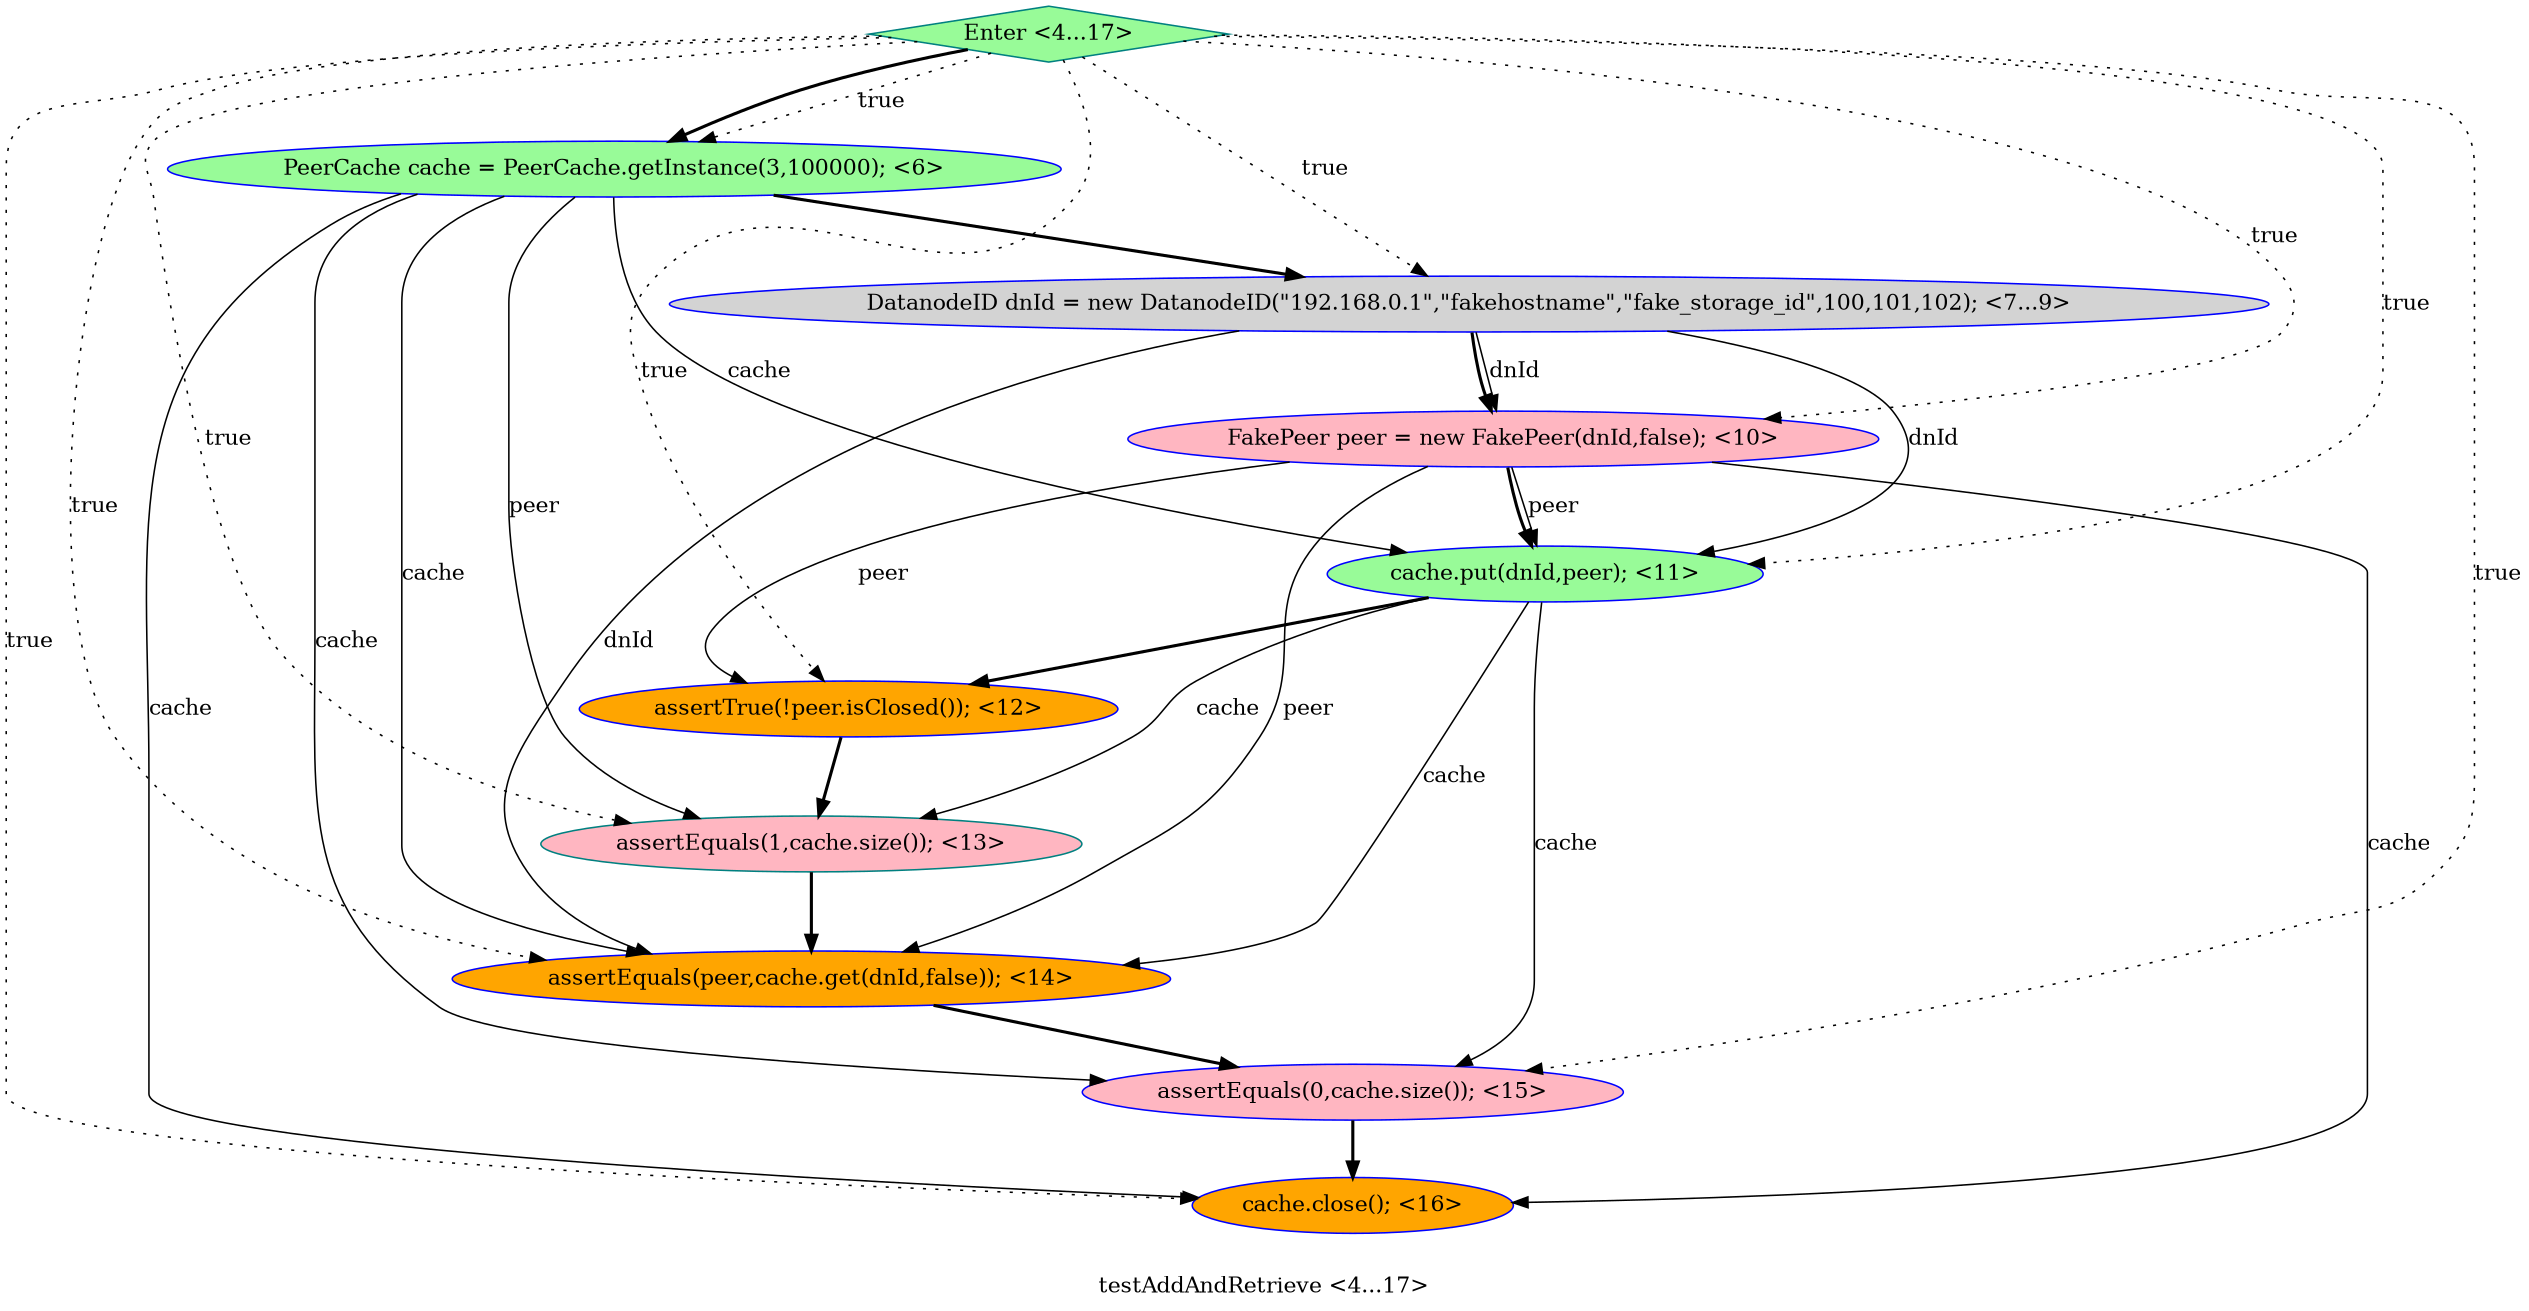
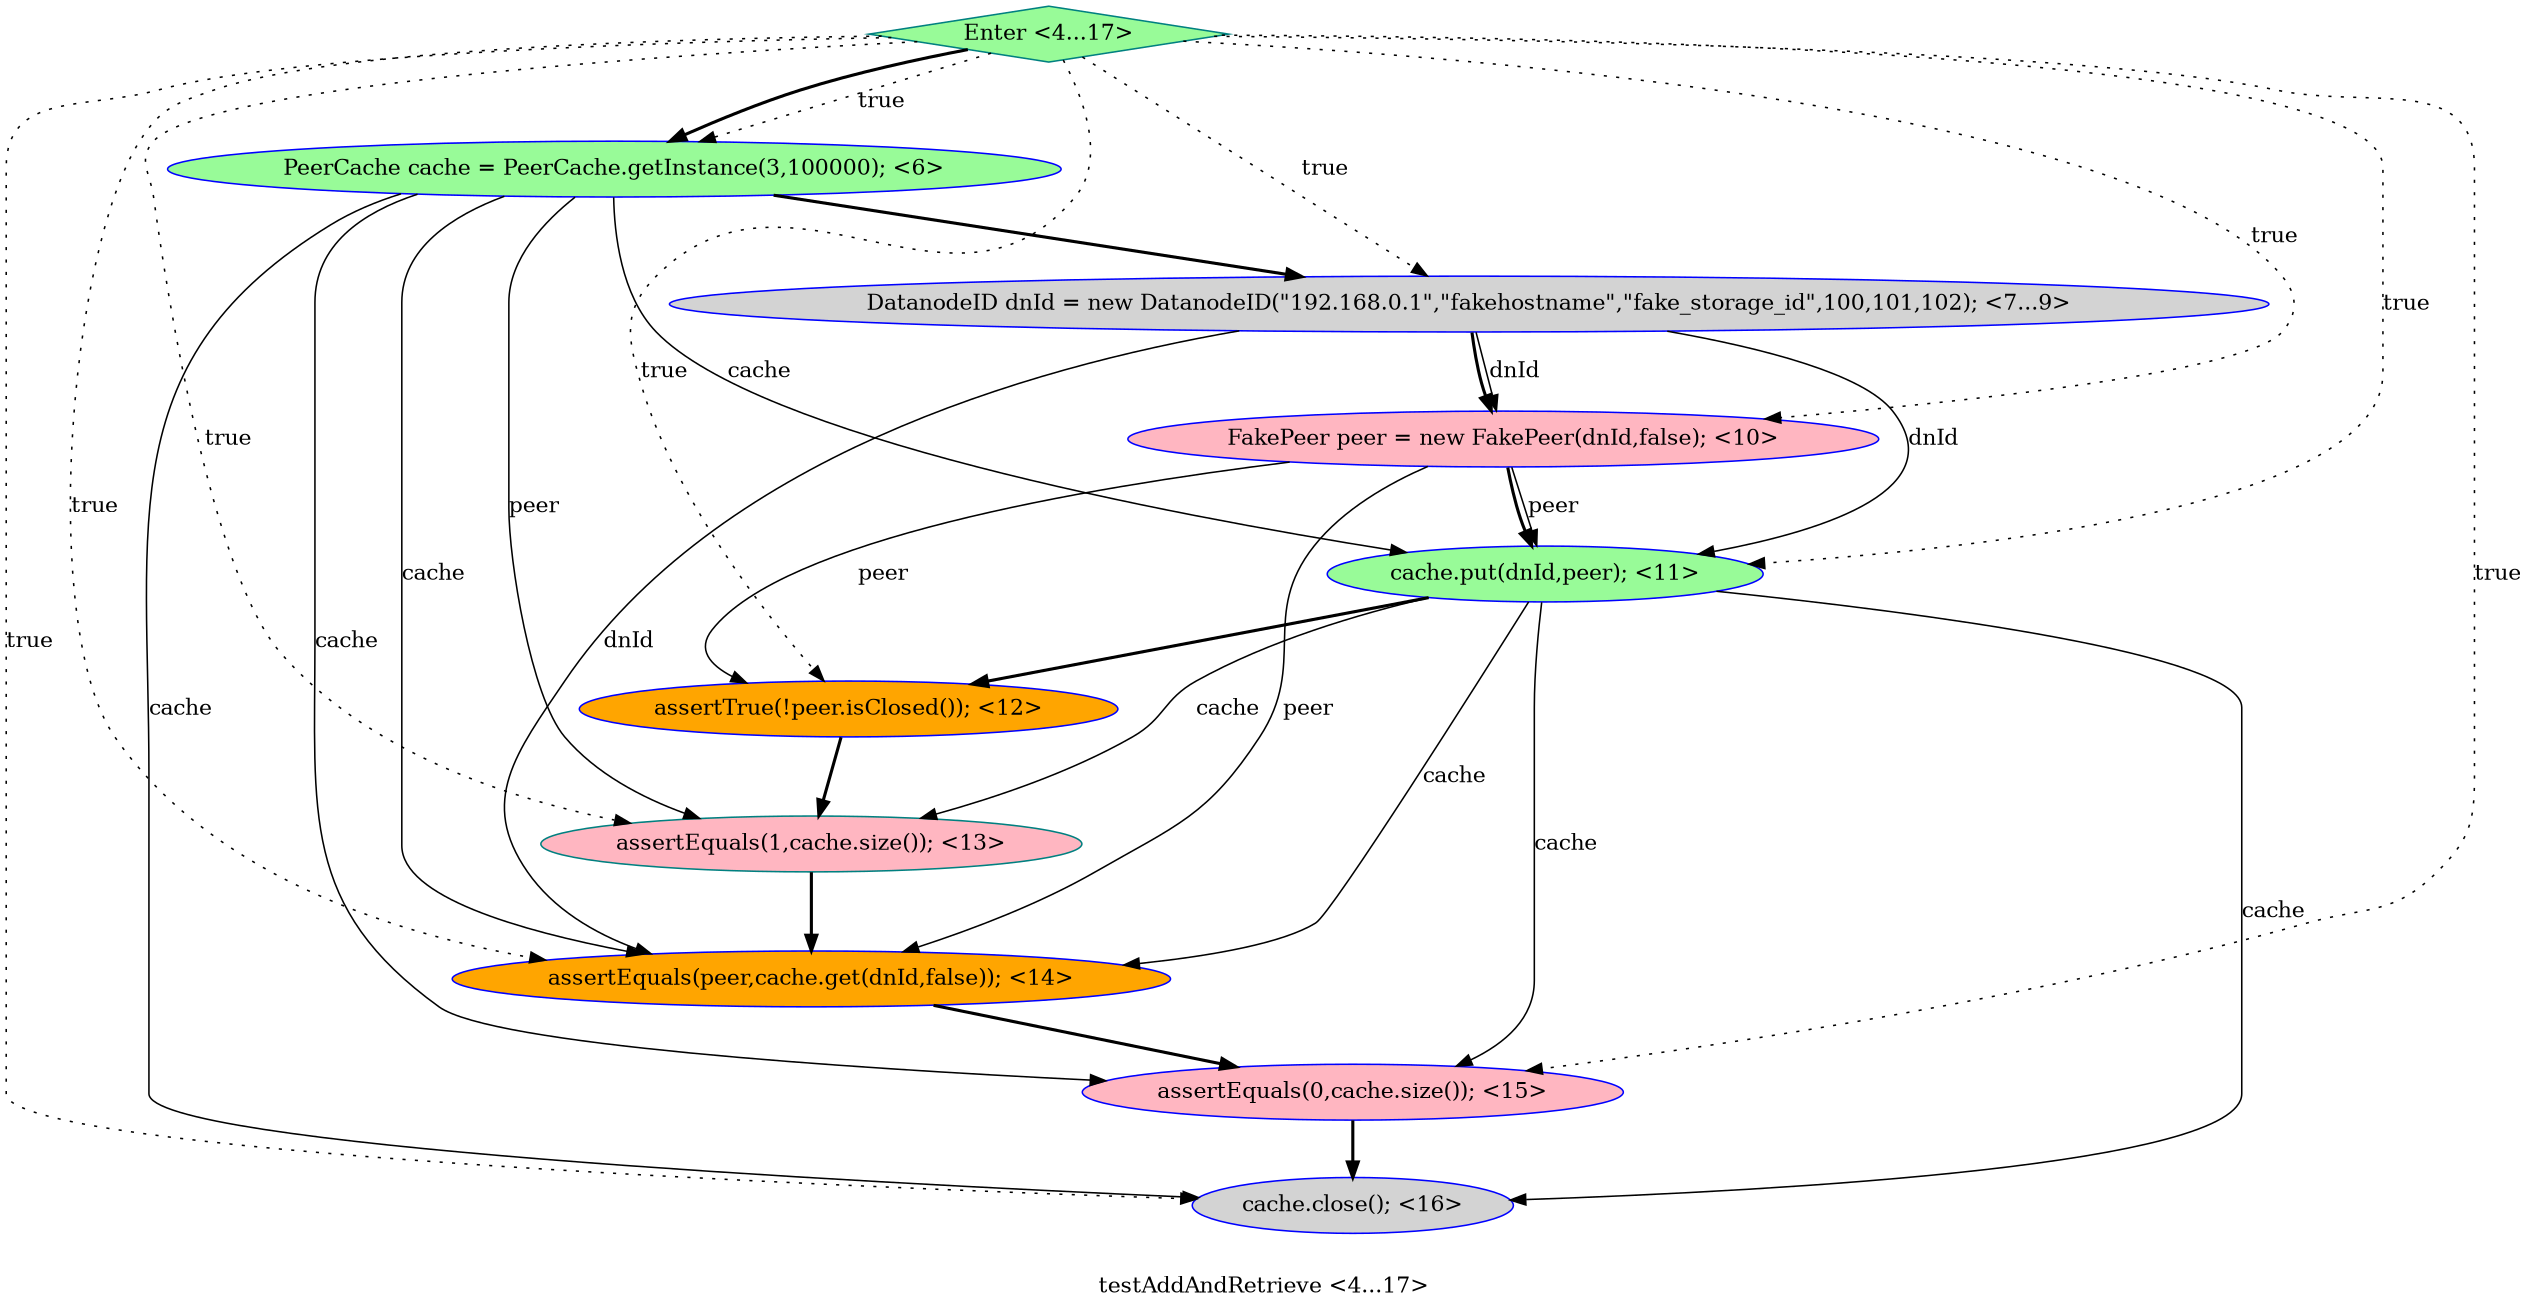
(2367, 929) -> (2242, 995)
(1353, 1205) -> (1353, 1205)
